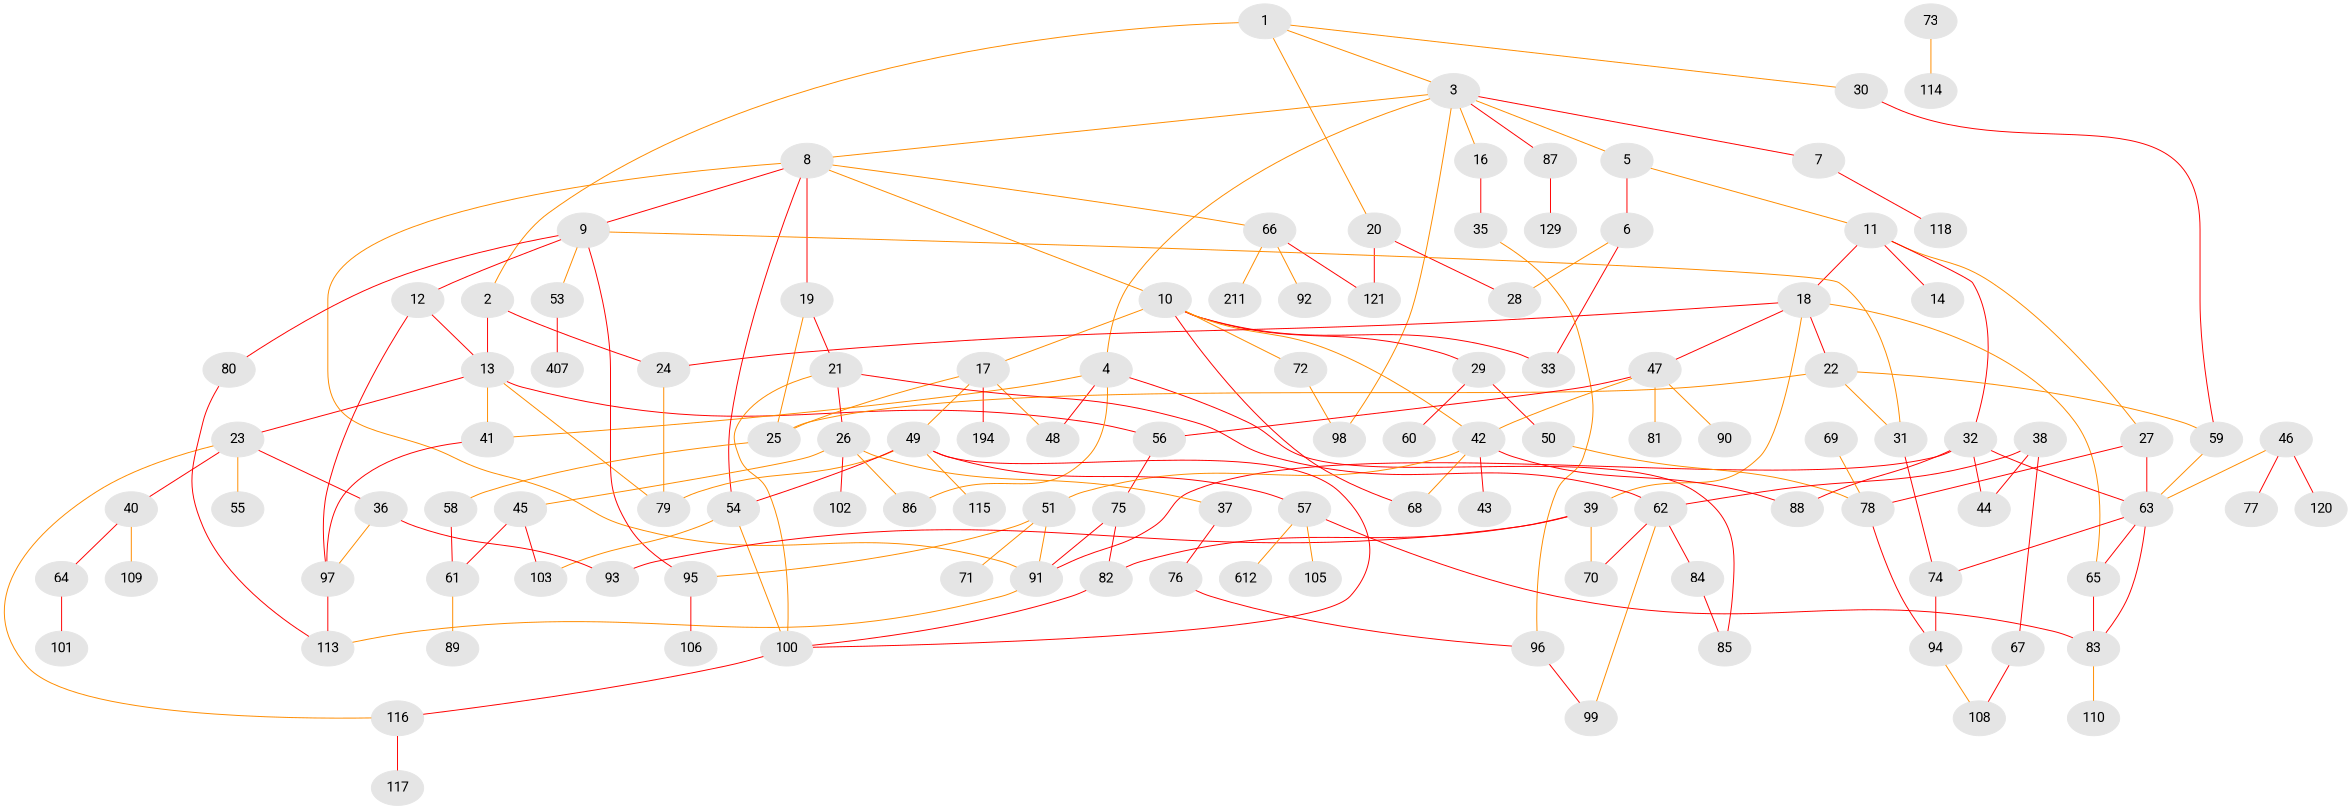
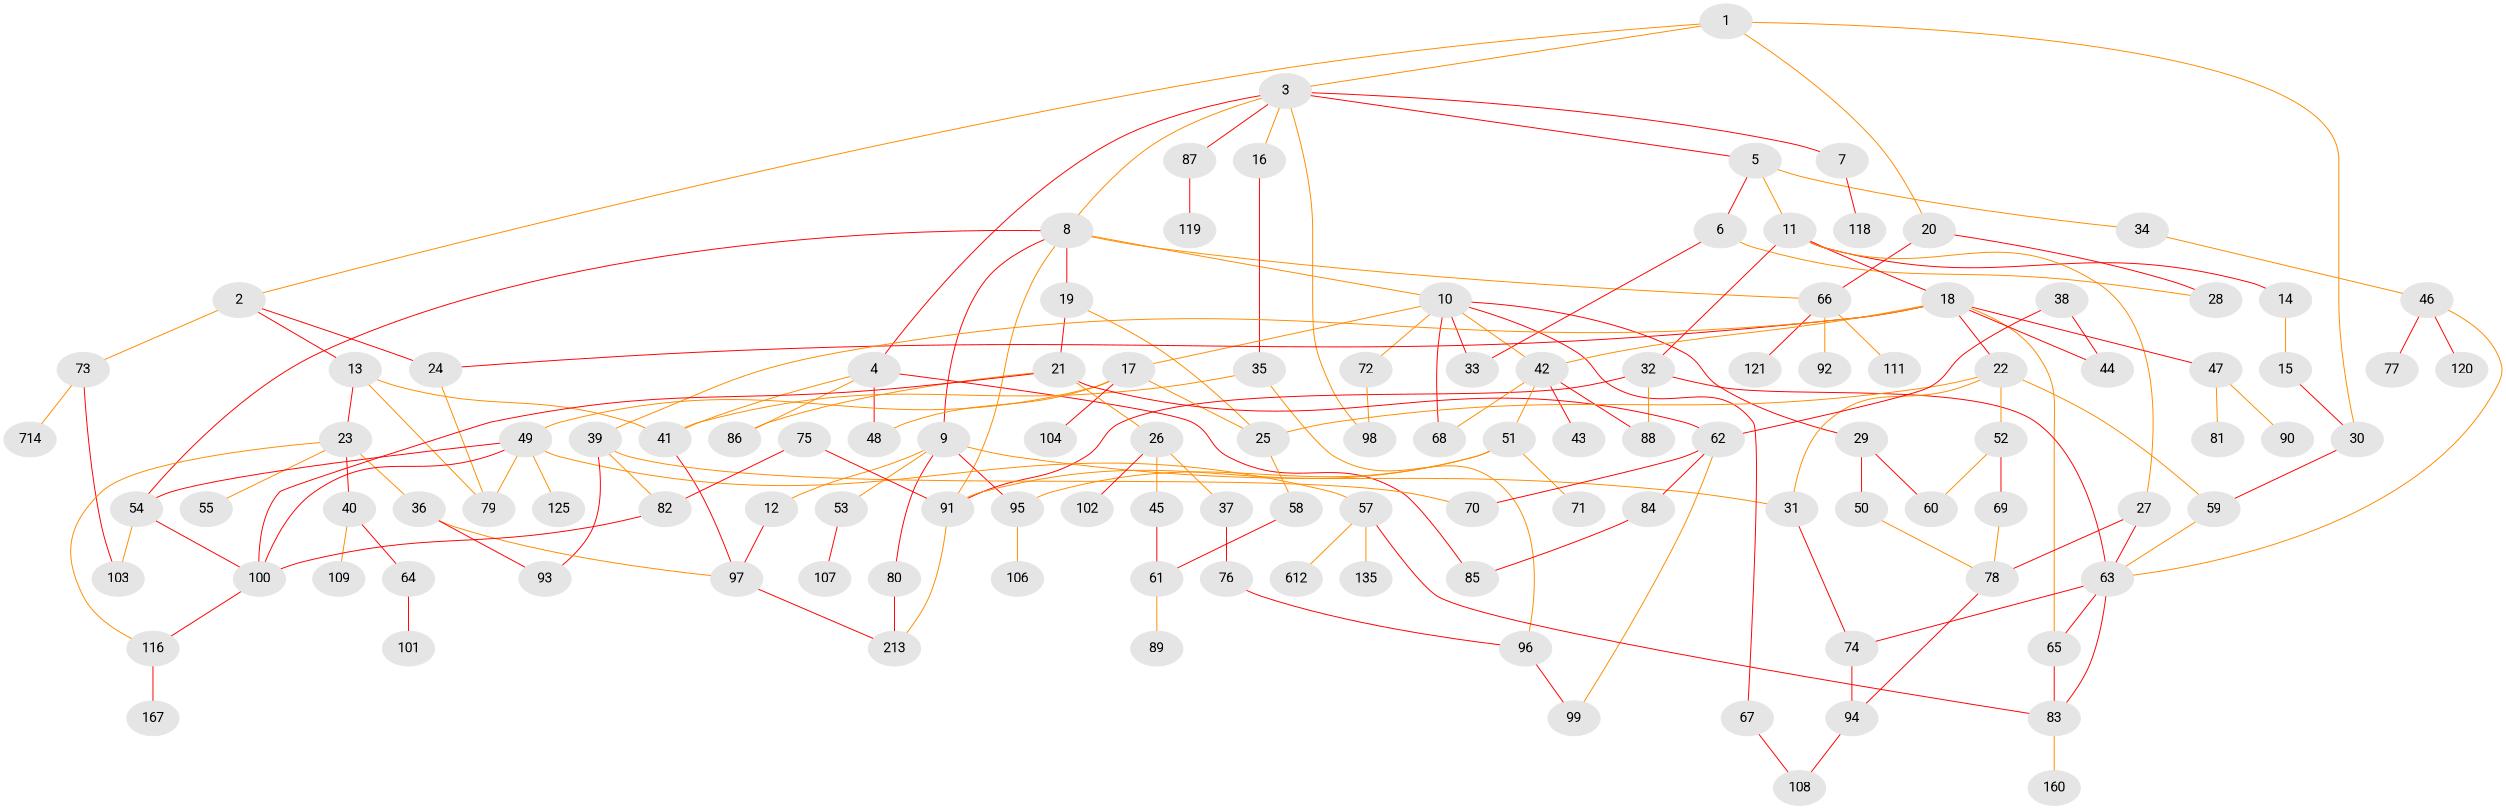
(1931, 91) -> (30, 439)
(1541, 126) -> (1520, 126)
(1235, 188) -> (1047, 186)
(1550, 230) -> (1190, 230)
none -> (2142, 230)
(496, 265) -> (878, 468)
(1374, 265) -> (1862, 275)
(1235, 300) -> (1894, 370)
none -> (161, 335)
(453, 335) -> none
(557, 370) -> (825, 579)
none -> (2286, 370)
none -> (958, 395)
(840, 402) -> (1119, 412)
(1565, 402) -> (1709, 337)
(983, 439) -> (1050, 439)
(1159, 439) -> none
none -> (2001, 439)
(309, 474) -> (382, 474)
(877, 474) -> (892, 393)
(1887, 474) -> (1649, 405)
(1977, 474) -> (2031, 336)
(1108, 477) -> (946, 474)
(765, 486) -> (614, 403)
(979, 509) -> (559, 509)
(1346, 537) -> (633, 477)
(2030, 540) -> (1750, 419)
(530, 543) -> (93, 475)
(760, 579) -> (198, 544)
(1315, 579) -> (1366, 579)
(691, 614) -> (1017, 544)
(328, 649) -> (894, 649)
(1958, 683) -> (1826, 753)
(2094, 718) -> (2054, 788)
(398, 788) -> (153, 718)
